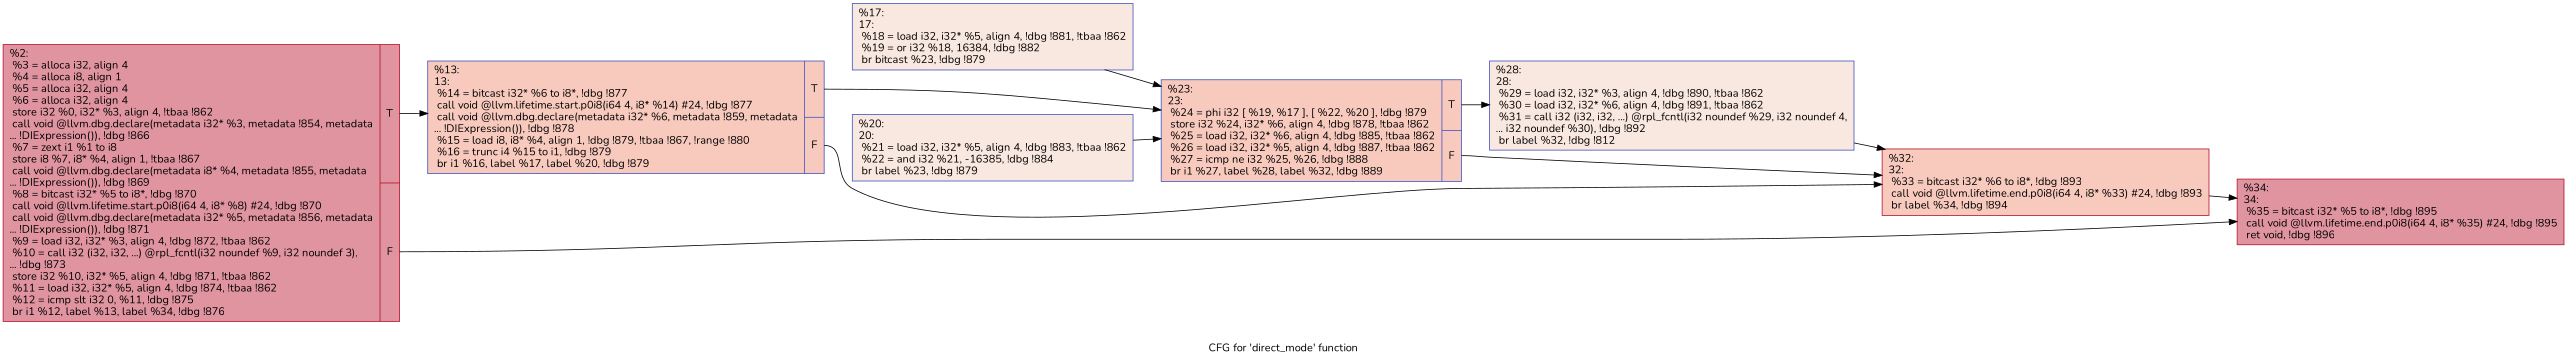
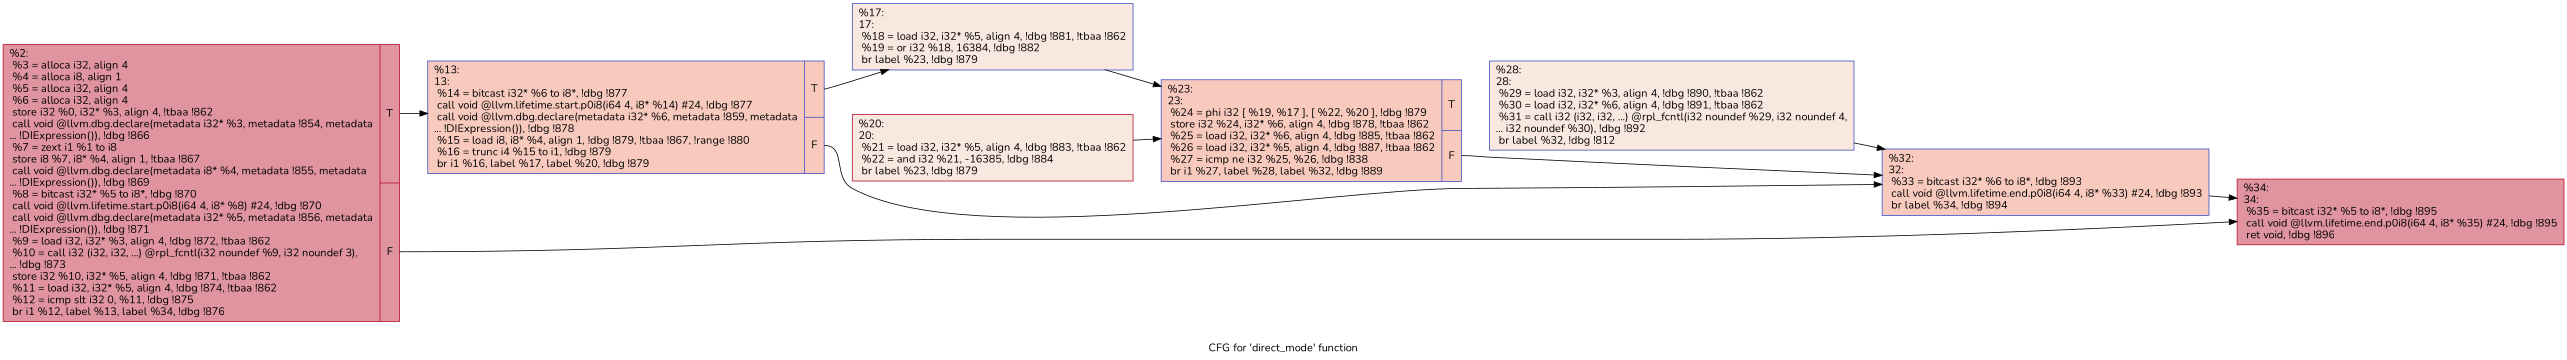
(922, 60) -> (918, 60)
(989, 94) -> (853, 81)
(1472, 105) -> none
(993, 148) -> (993, 148)
(1268, 160) -> (1268, 160)
(2046, 182) -> (2046, 182)
